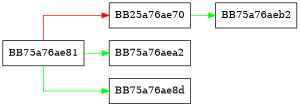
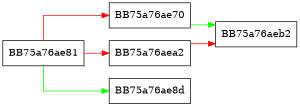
(150, 15) -> (150, 15)
none -> (200, 44)
(93, 53) -> (93, 53)
